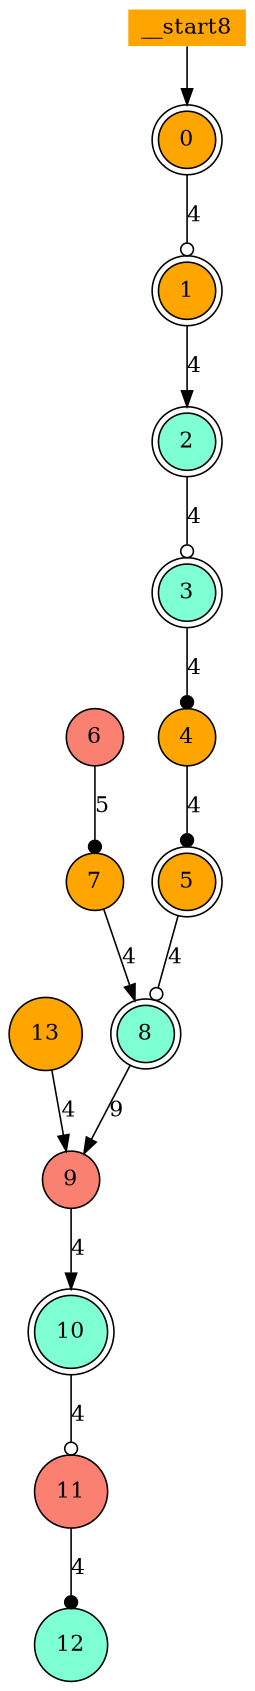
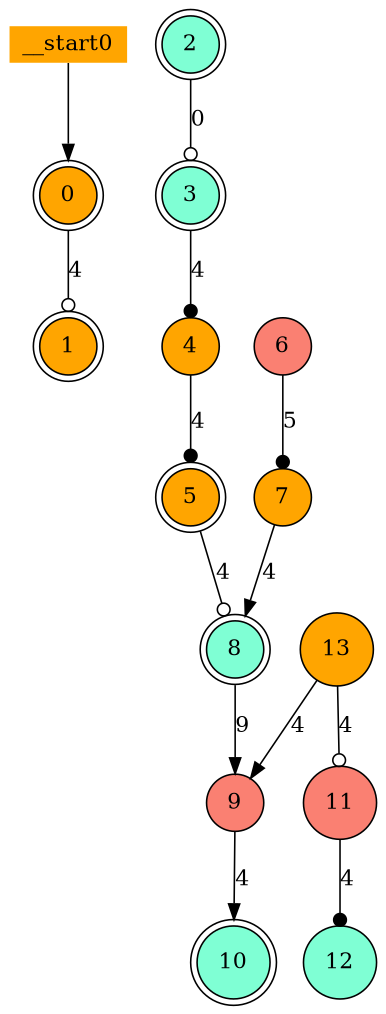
(187, 28) -> (68, 44)
(187, 358) -> none
(195, 517) -> (199, 120)
(71, 1408) -> (338, 720)
